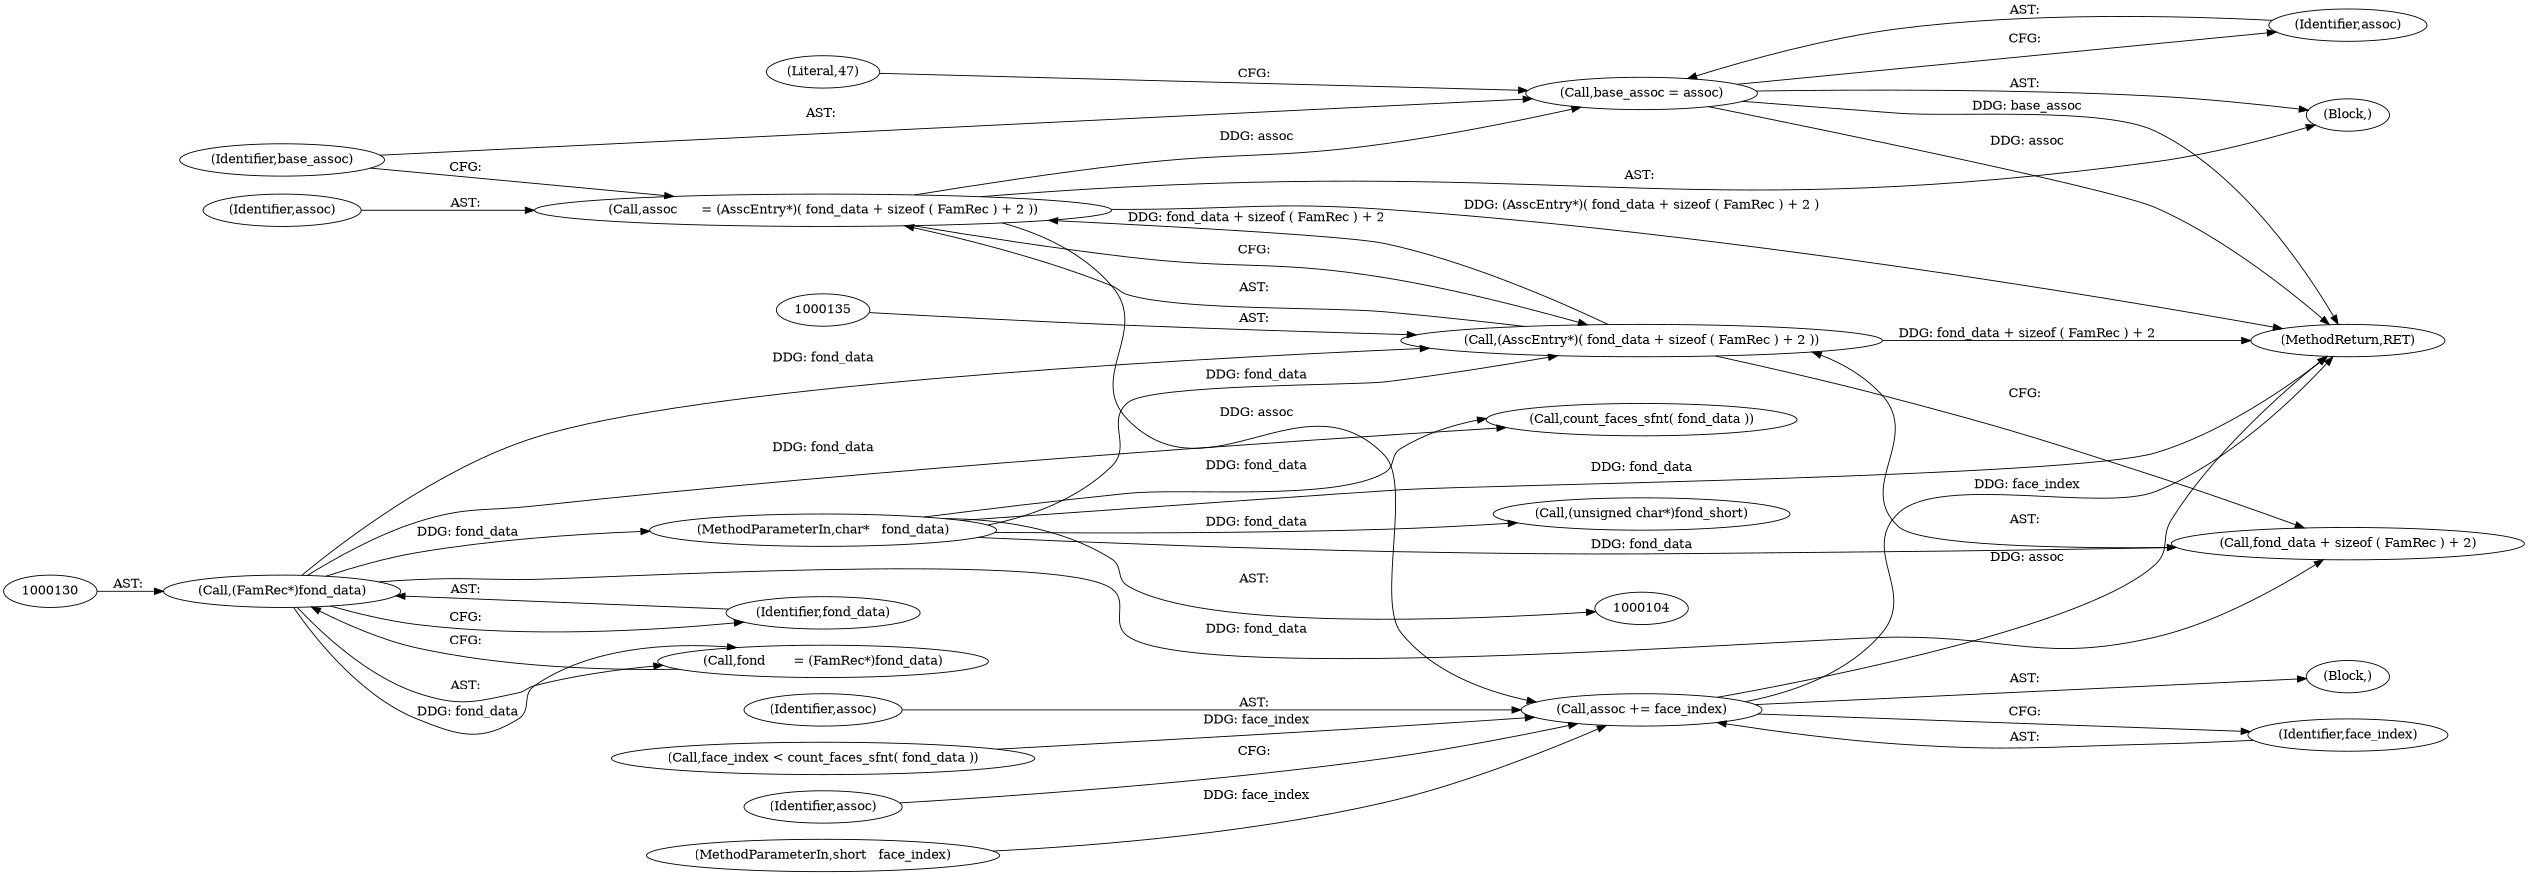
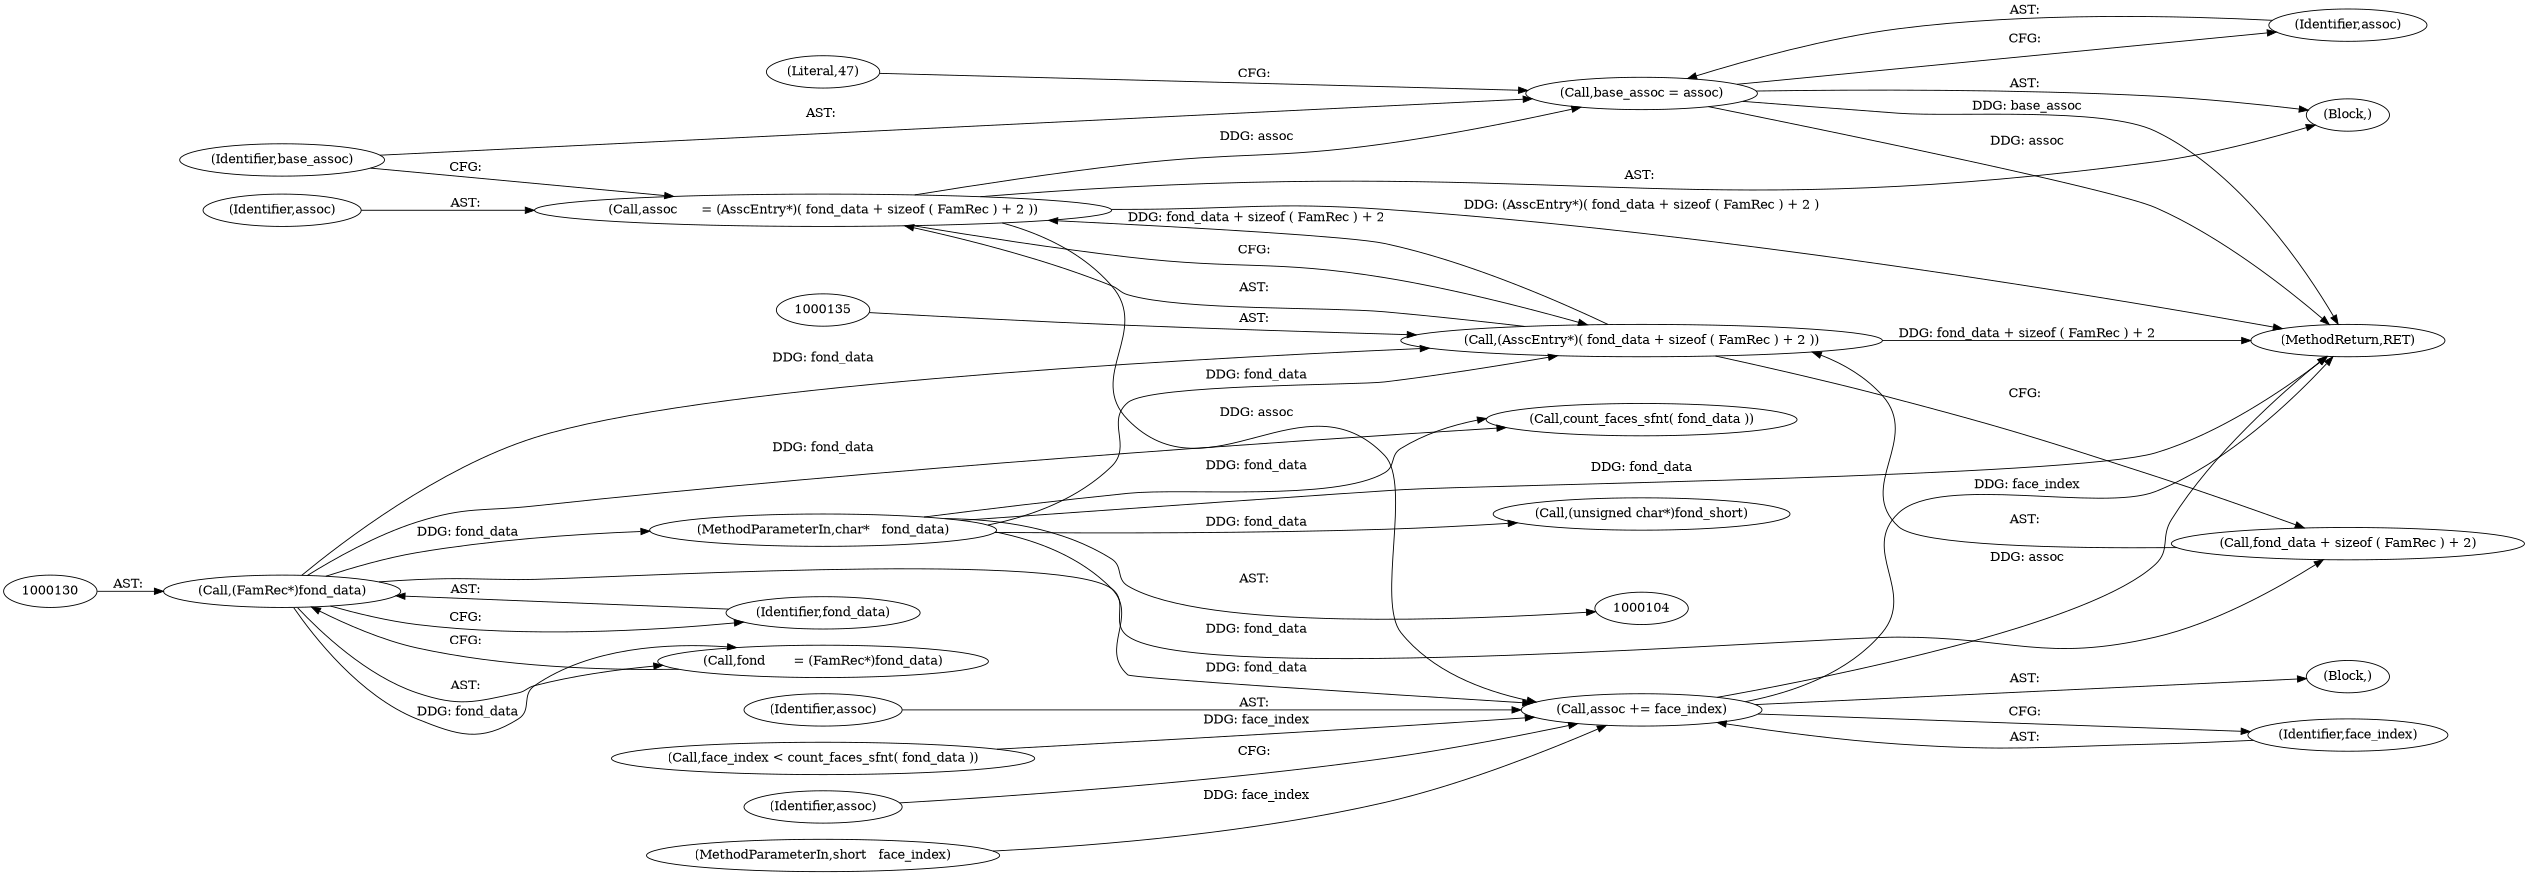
(1572, 554) -> (1214, 683)
